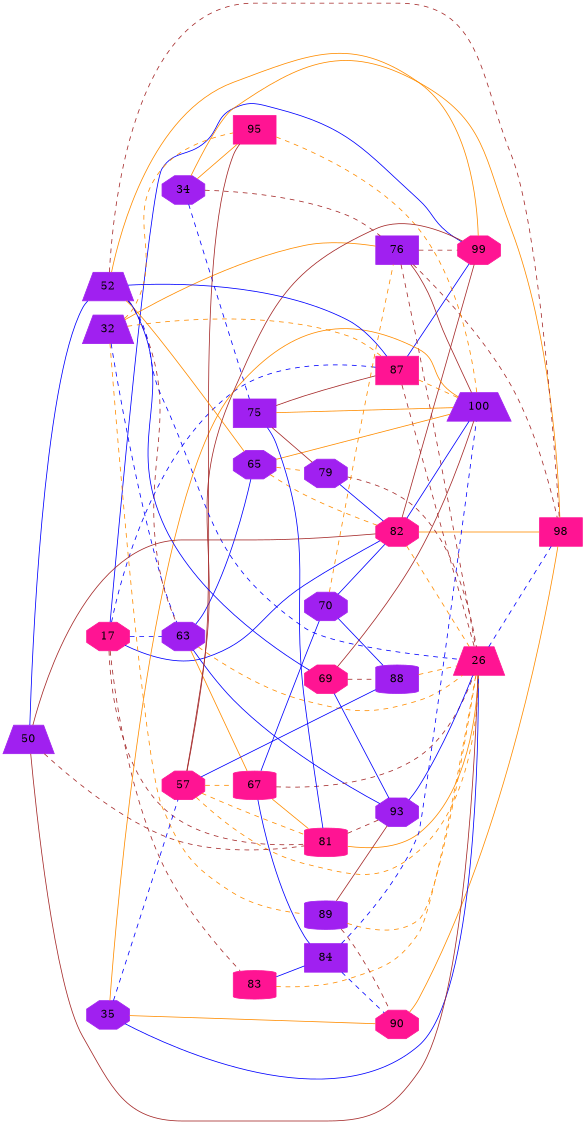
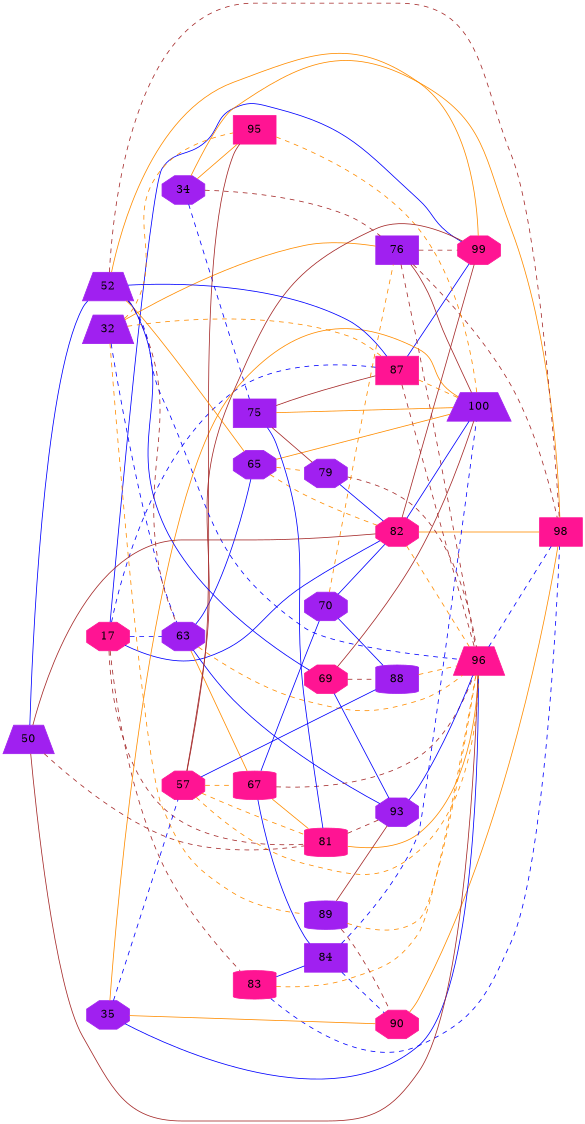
(479, 661) -> (479, 661)
none -> (524, 897)
